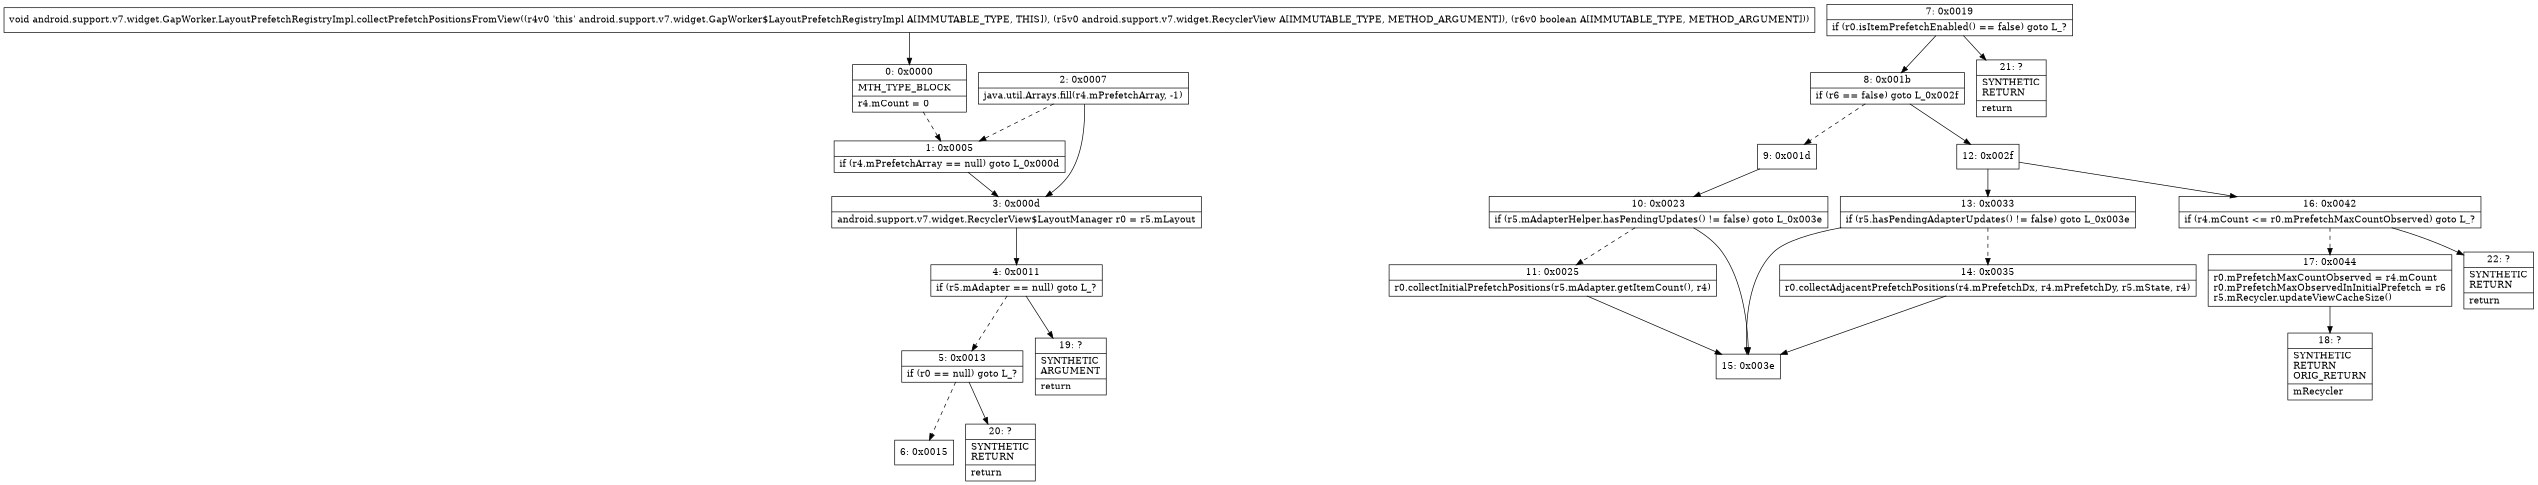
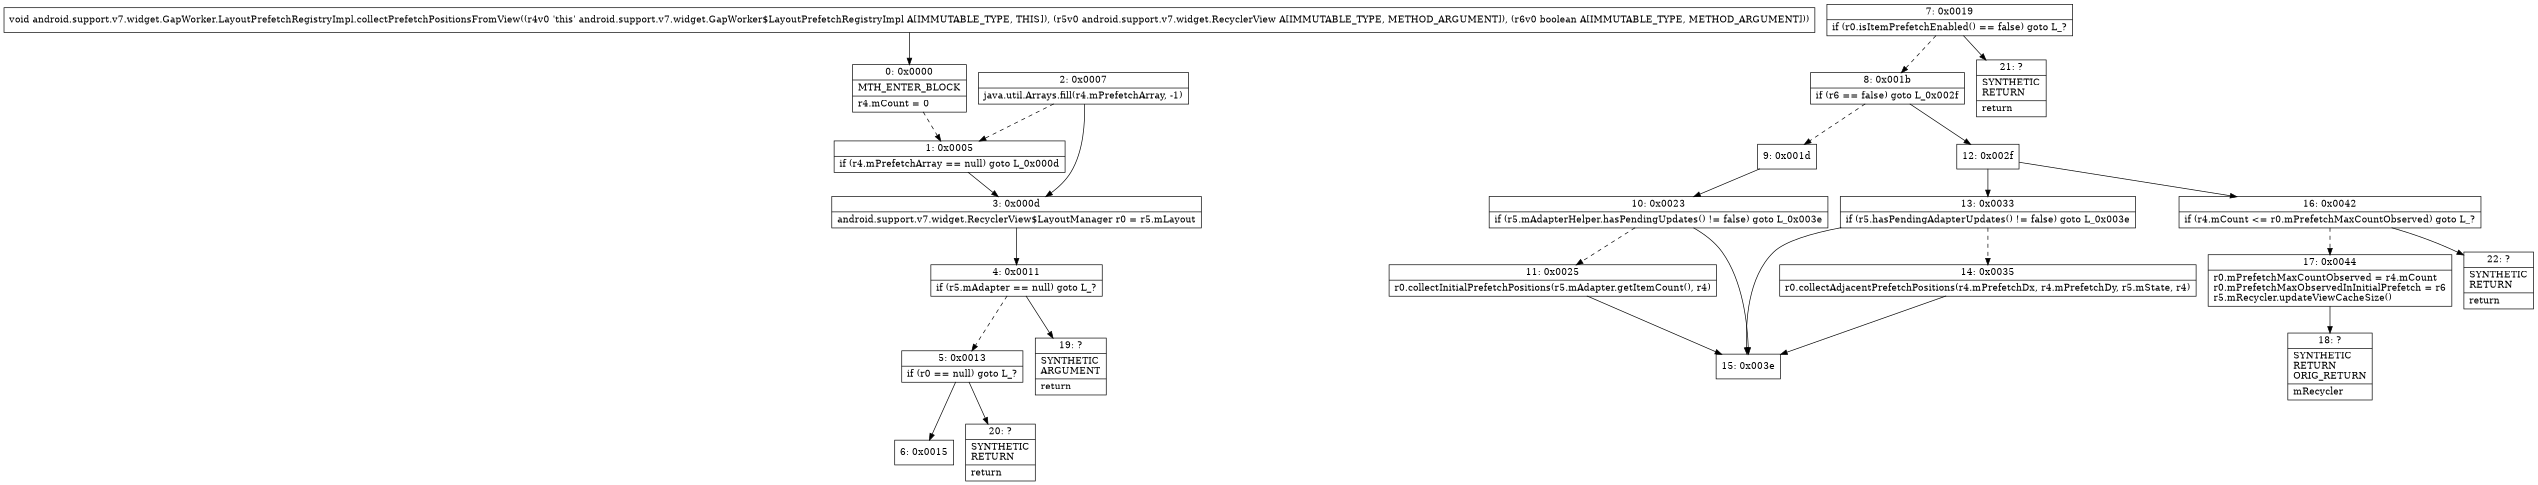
(1921, 52) -> (1921, 52)
(904, 88) -> (909, 88)
(944, 408) -> (944, 408)
